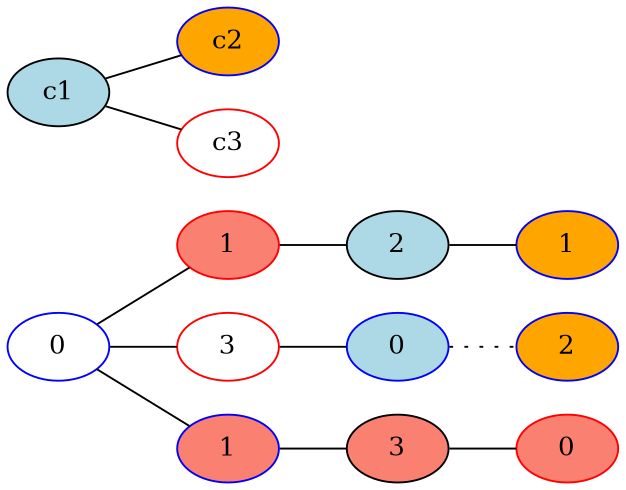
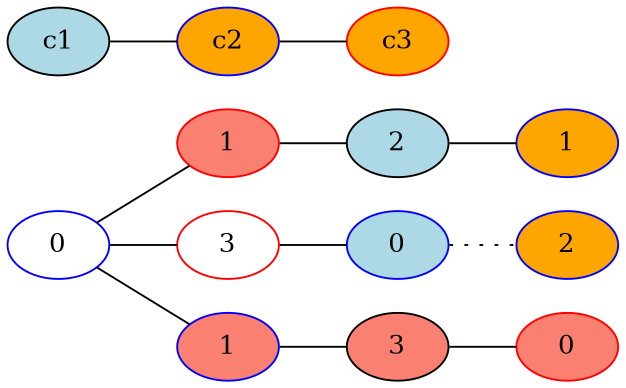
(144, 118) -> (313, 41)
(228, 143) -> (398, 41)
